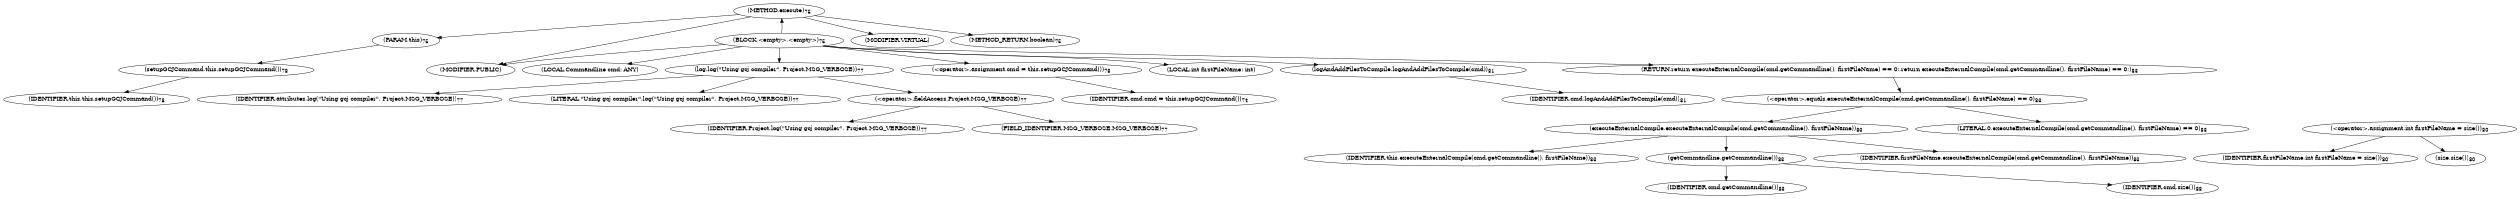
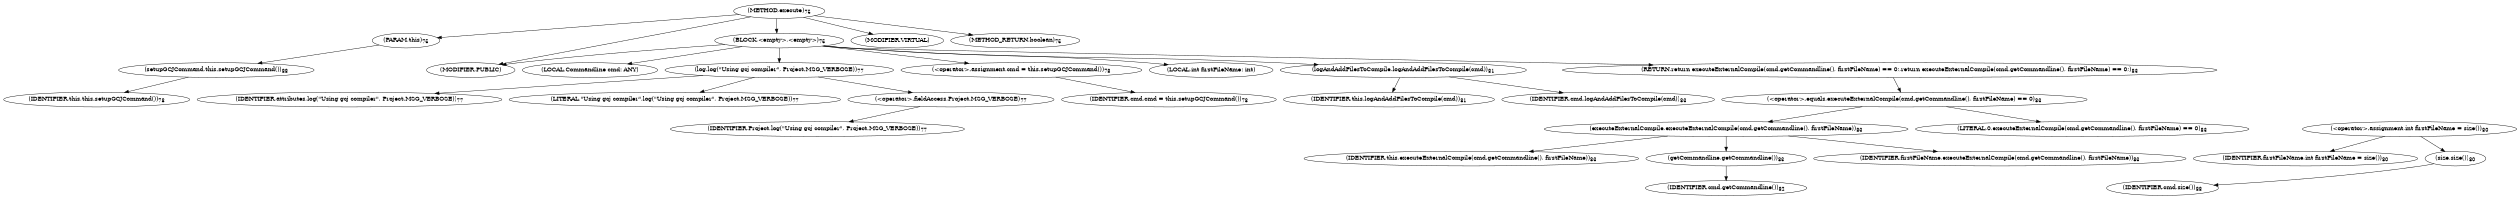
(782, 28) -> (777, 24)
(285, 69) -> (285, 69)
(1245, 99) -> (1245, 99)
(1683, 99) -> (1683, 99)
none -> (1389, 100)
(1085, 129) -> none
(1945, 175) -> (2326, 177)
(1782, 187) -> (1782, 187)
